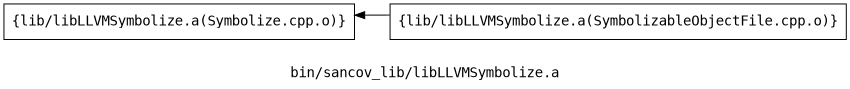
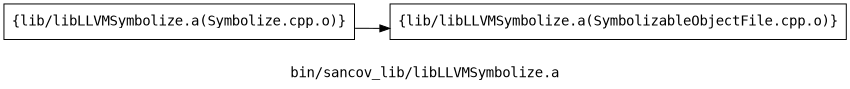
(377, 15) -> (367, 28)
